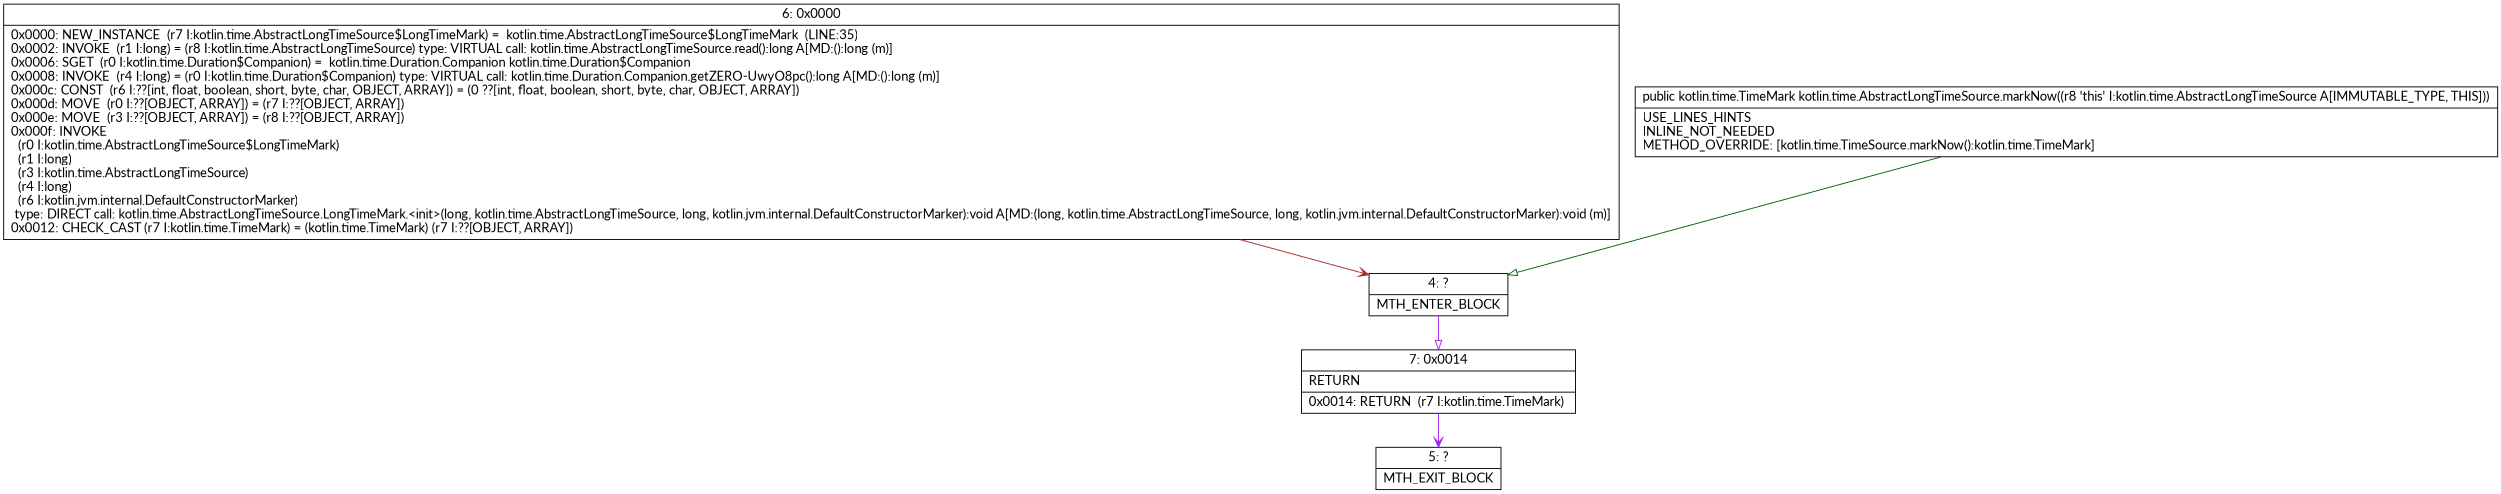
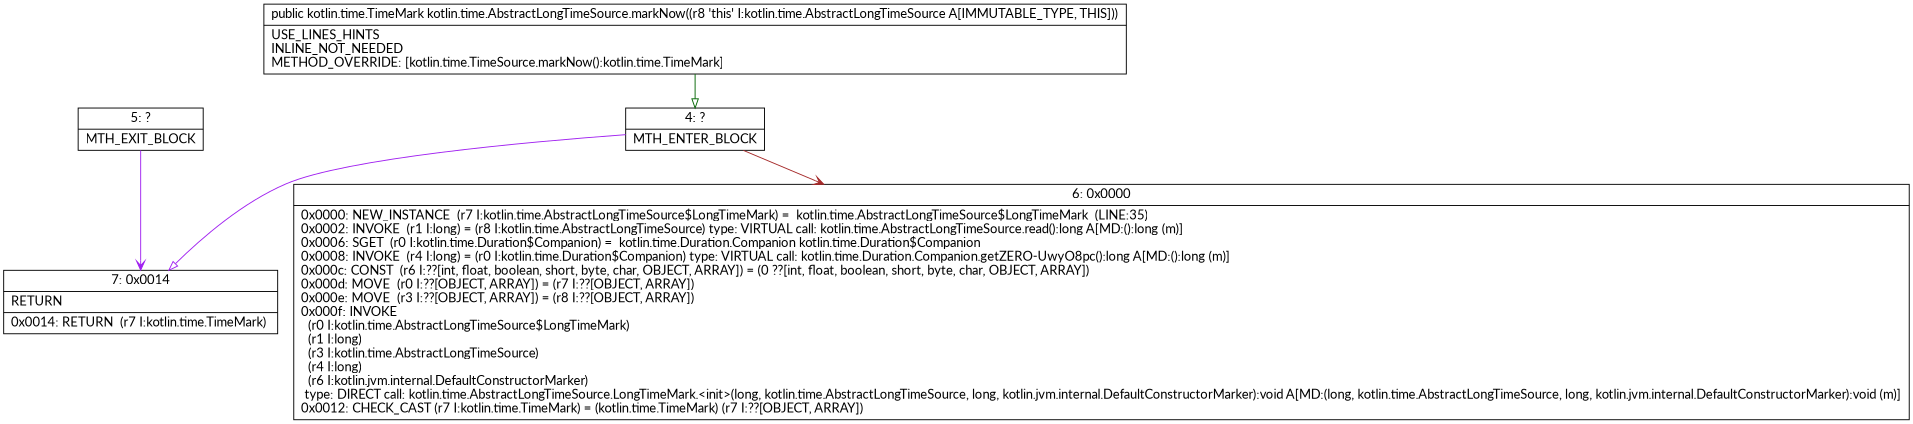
(1300, 256) -> (779, 166)
(1438, 426) -> (141, 206)
